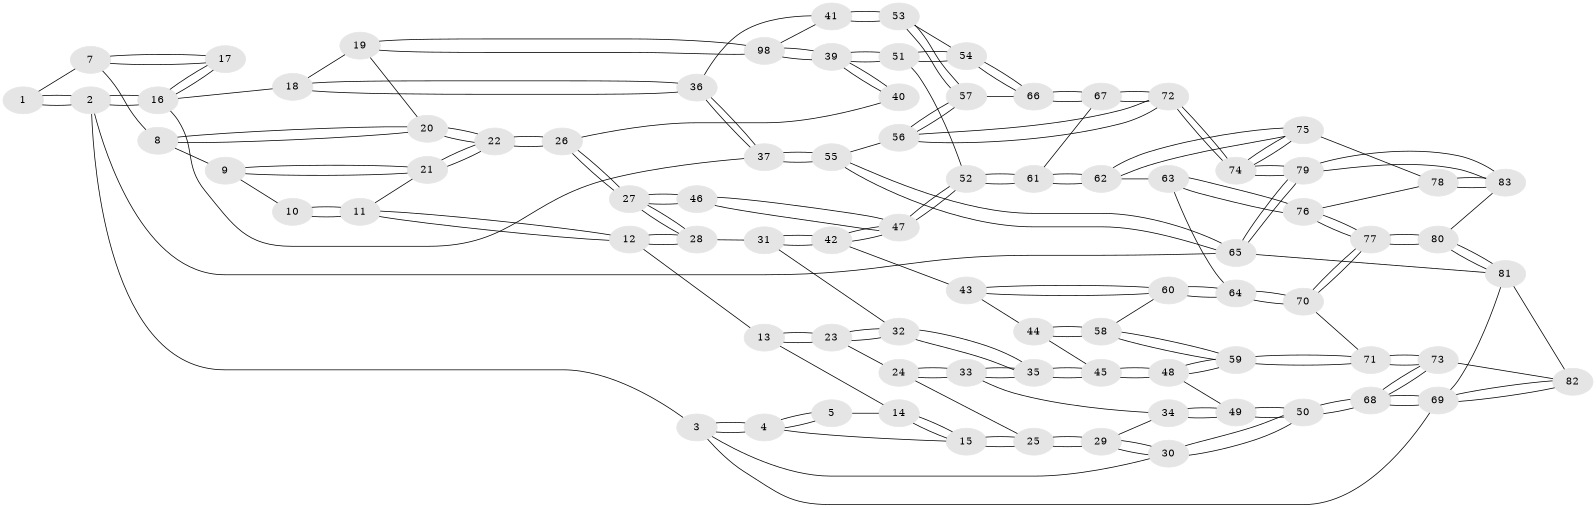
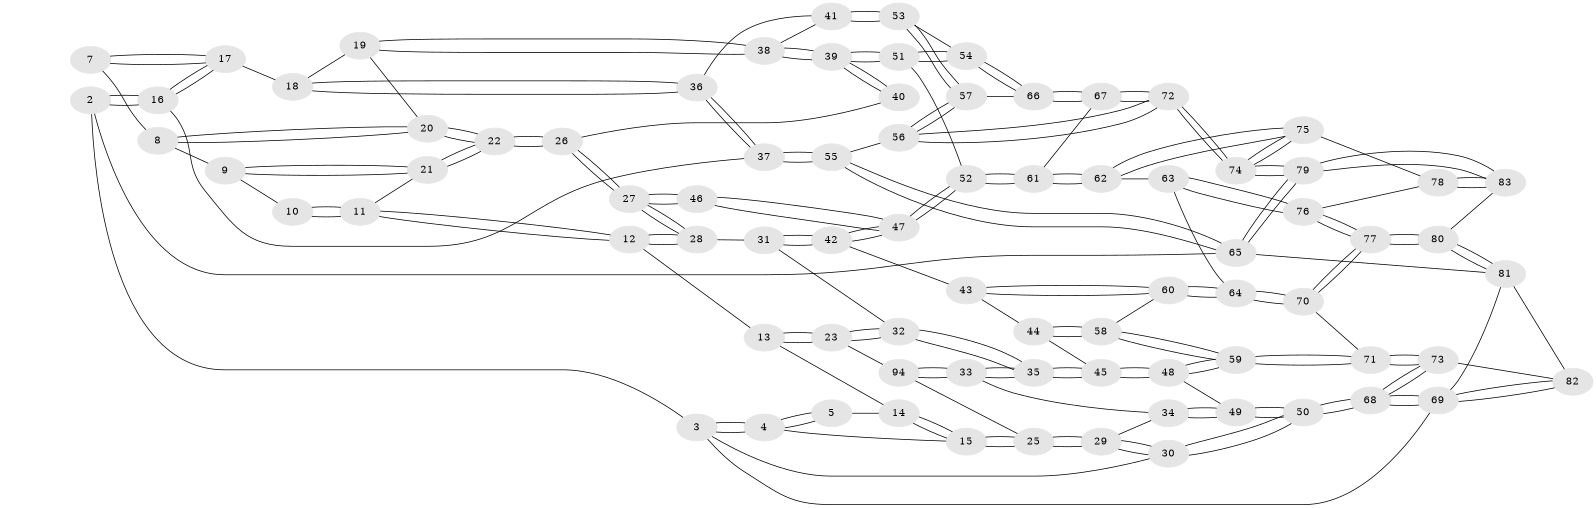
(764, 51) -> (764, 51)
(225, 94) -> (259, 73)
(23, 100) -> none
(899, 373) -> (899, 373)
